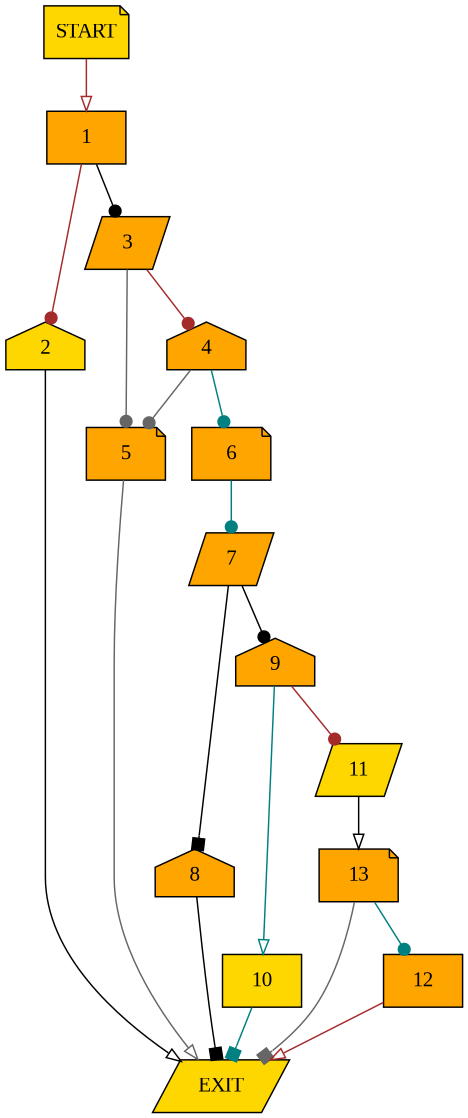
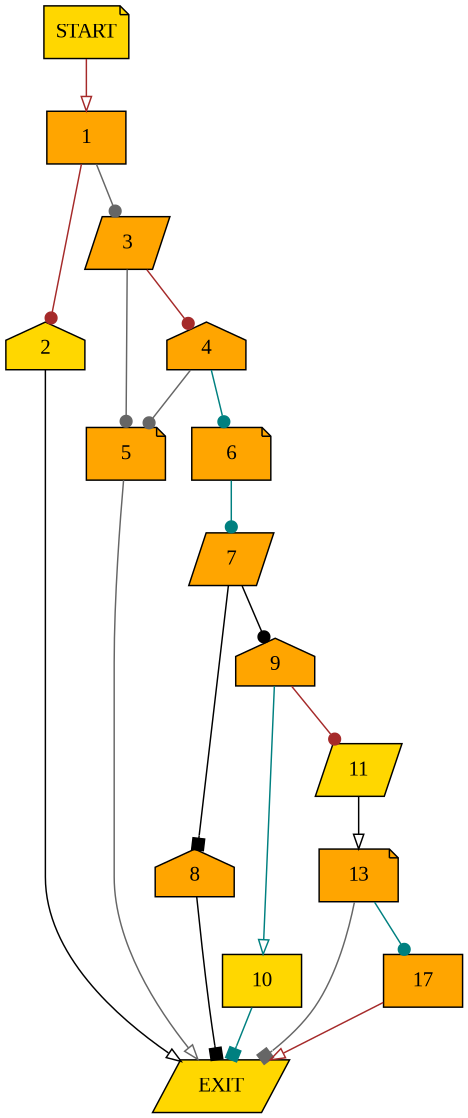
(105, 185) -> (105, 185)
(423, 981) -> (423, 981)
